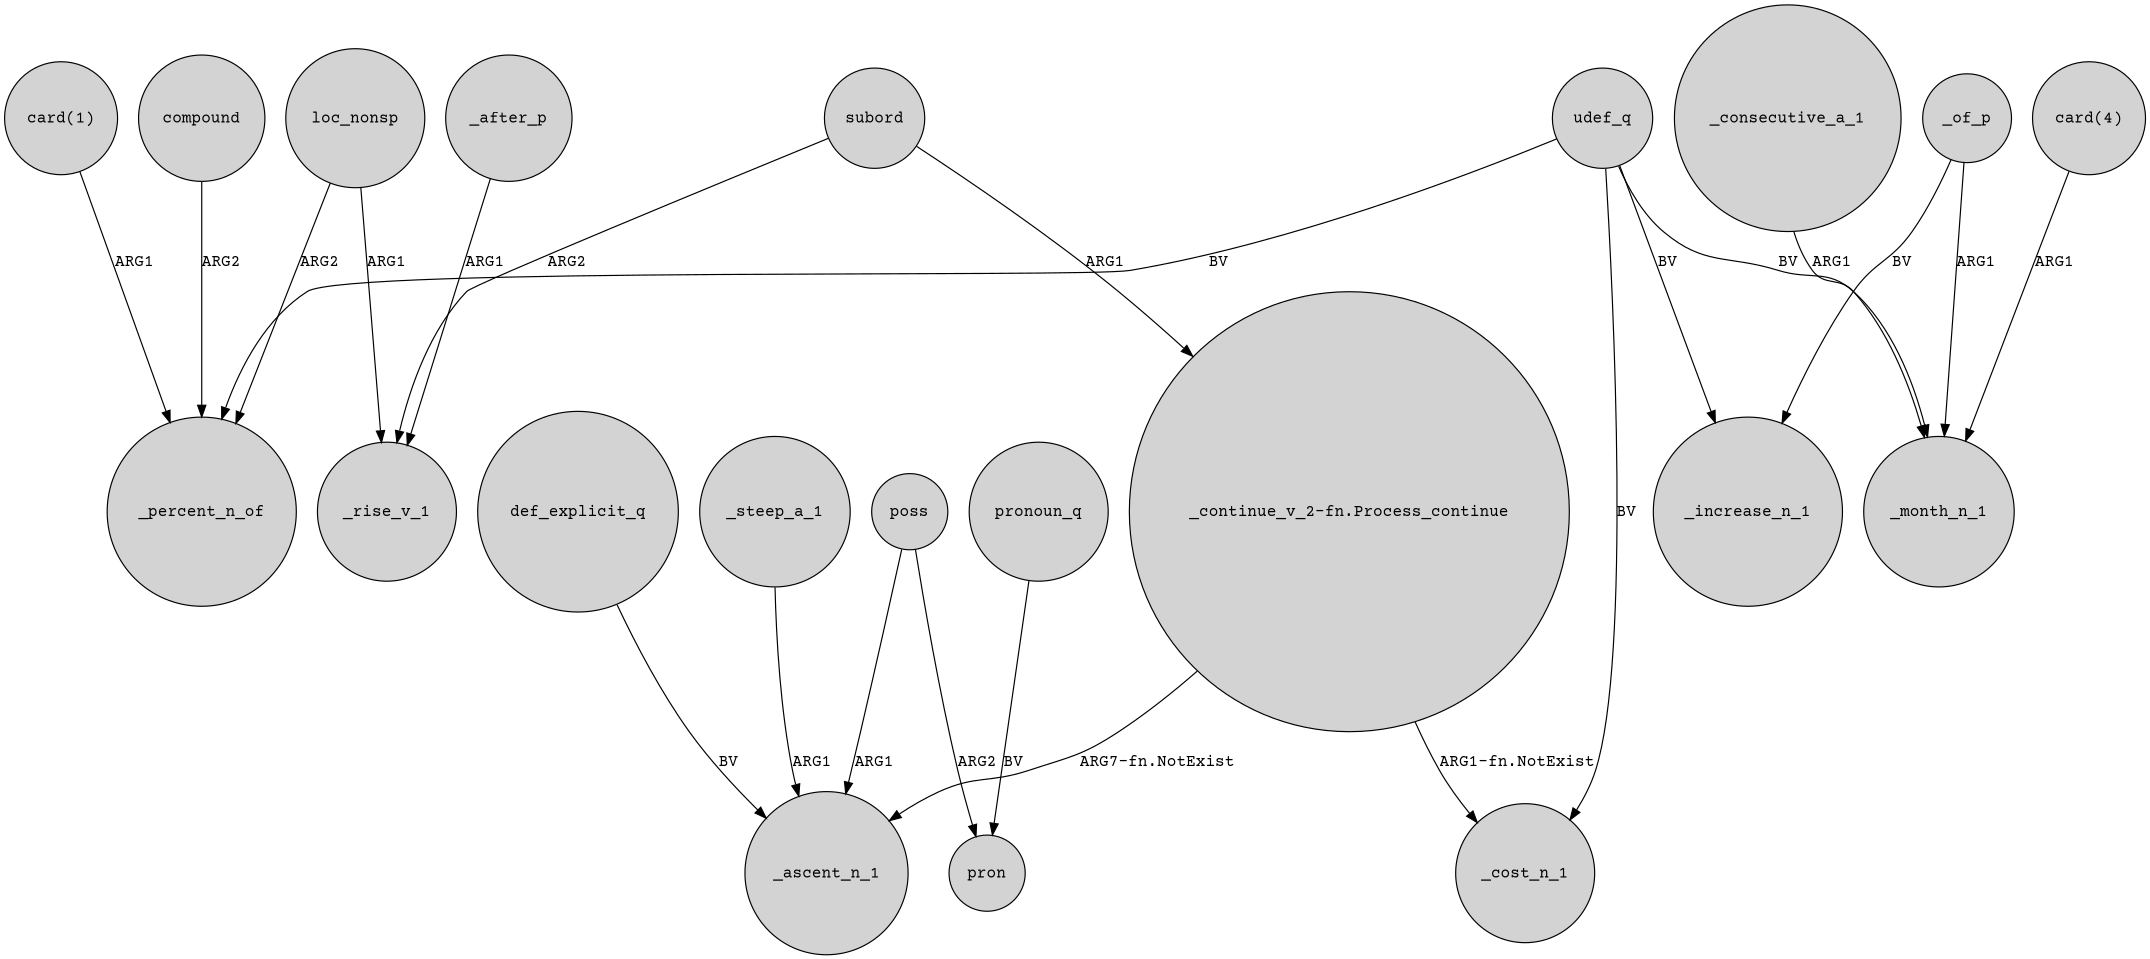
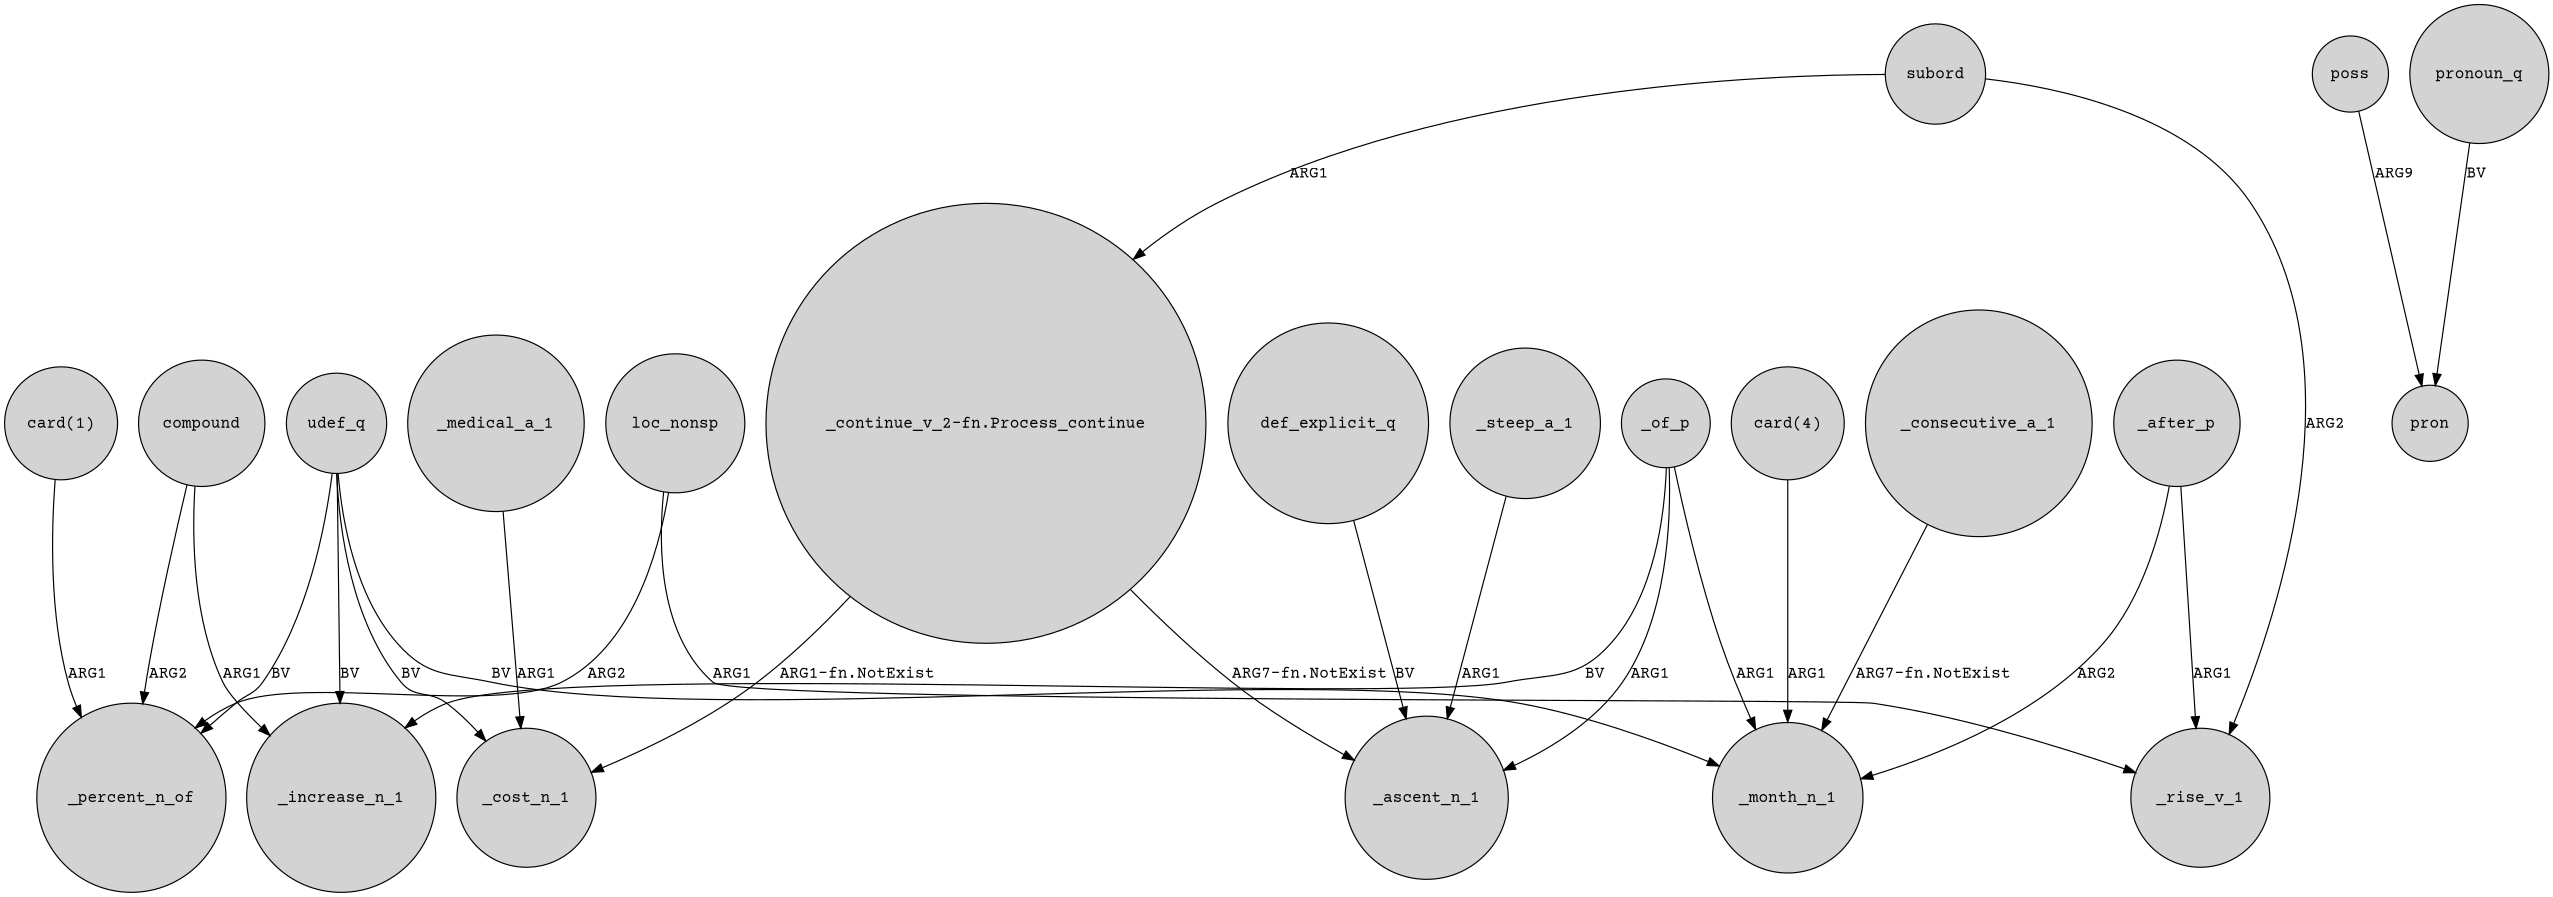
(1832, 262) -> (1934, 673)
none -> (496, 423)
none -> (202, 615)
(876, 666) -> (1642, 645)
none -> (2068, 676)
(978, 762) -> (2395, 173)
